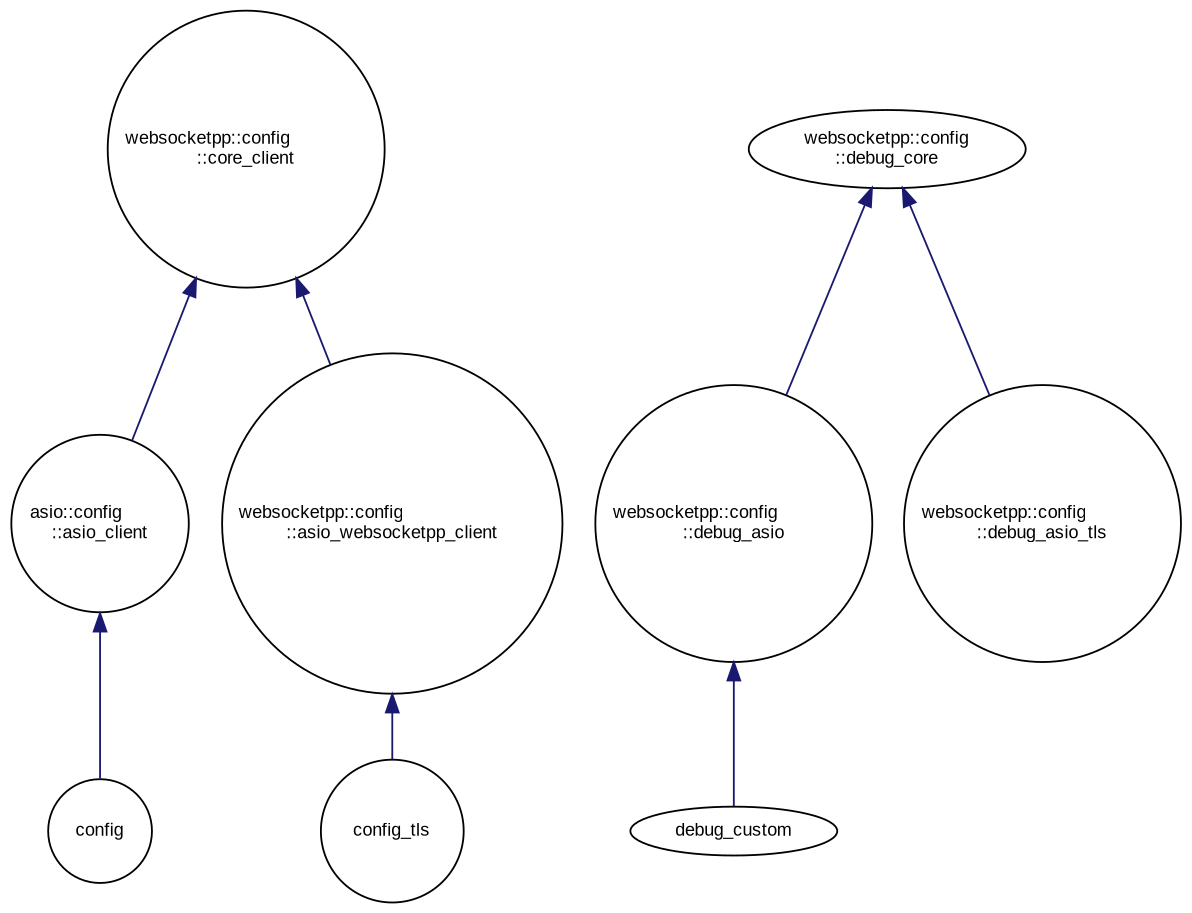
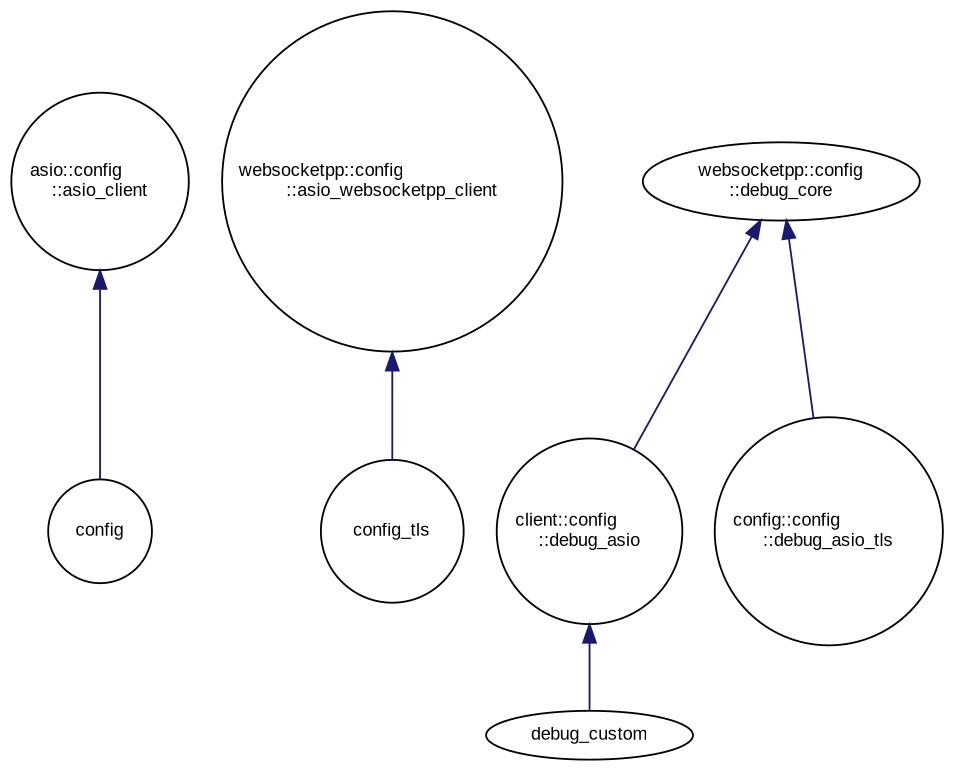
(246, 149) -> none
(734, 524) -> (590, 531)
(1042, 524) -> (829, 531)
